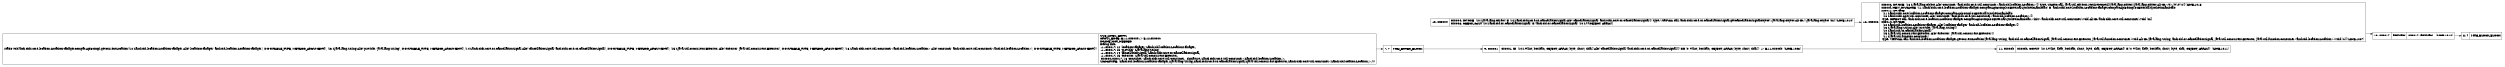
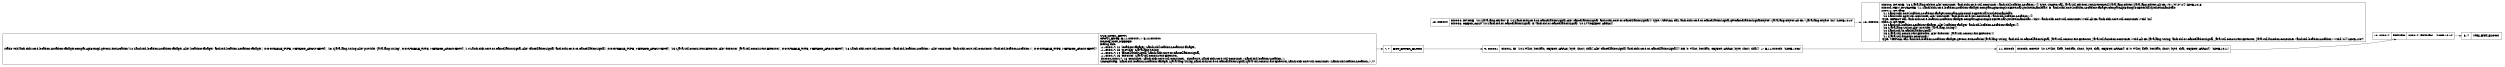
(2368, 34) -> (2313, 47)
(2486, 36) -> (2486, 36)
(1407, 49) -> (1407, 49)
